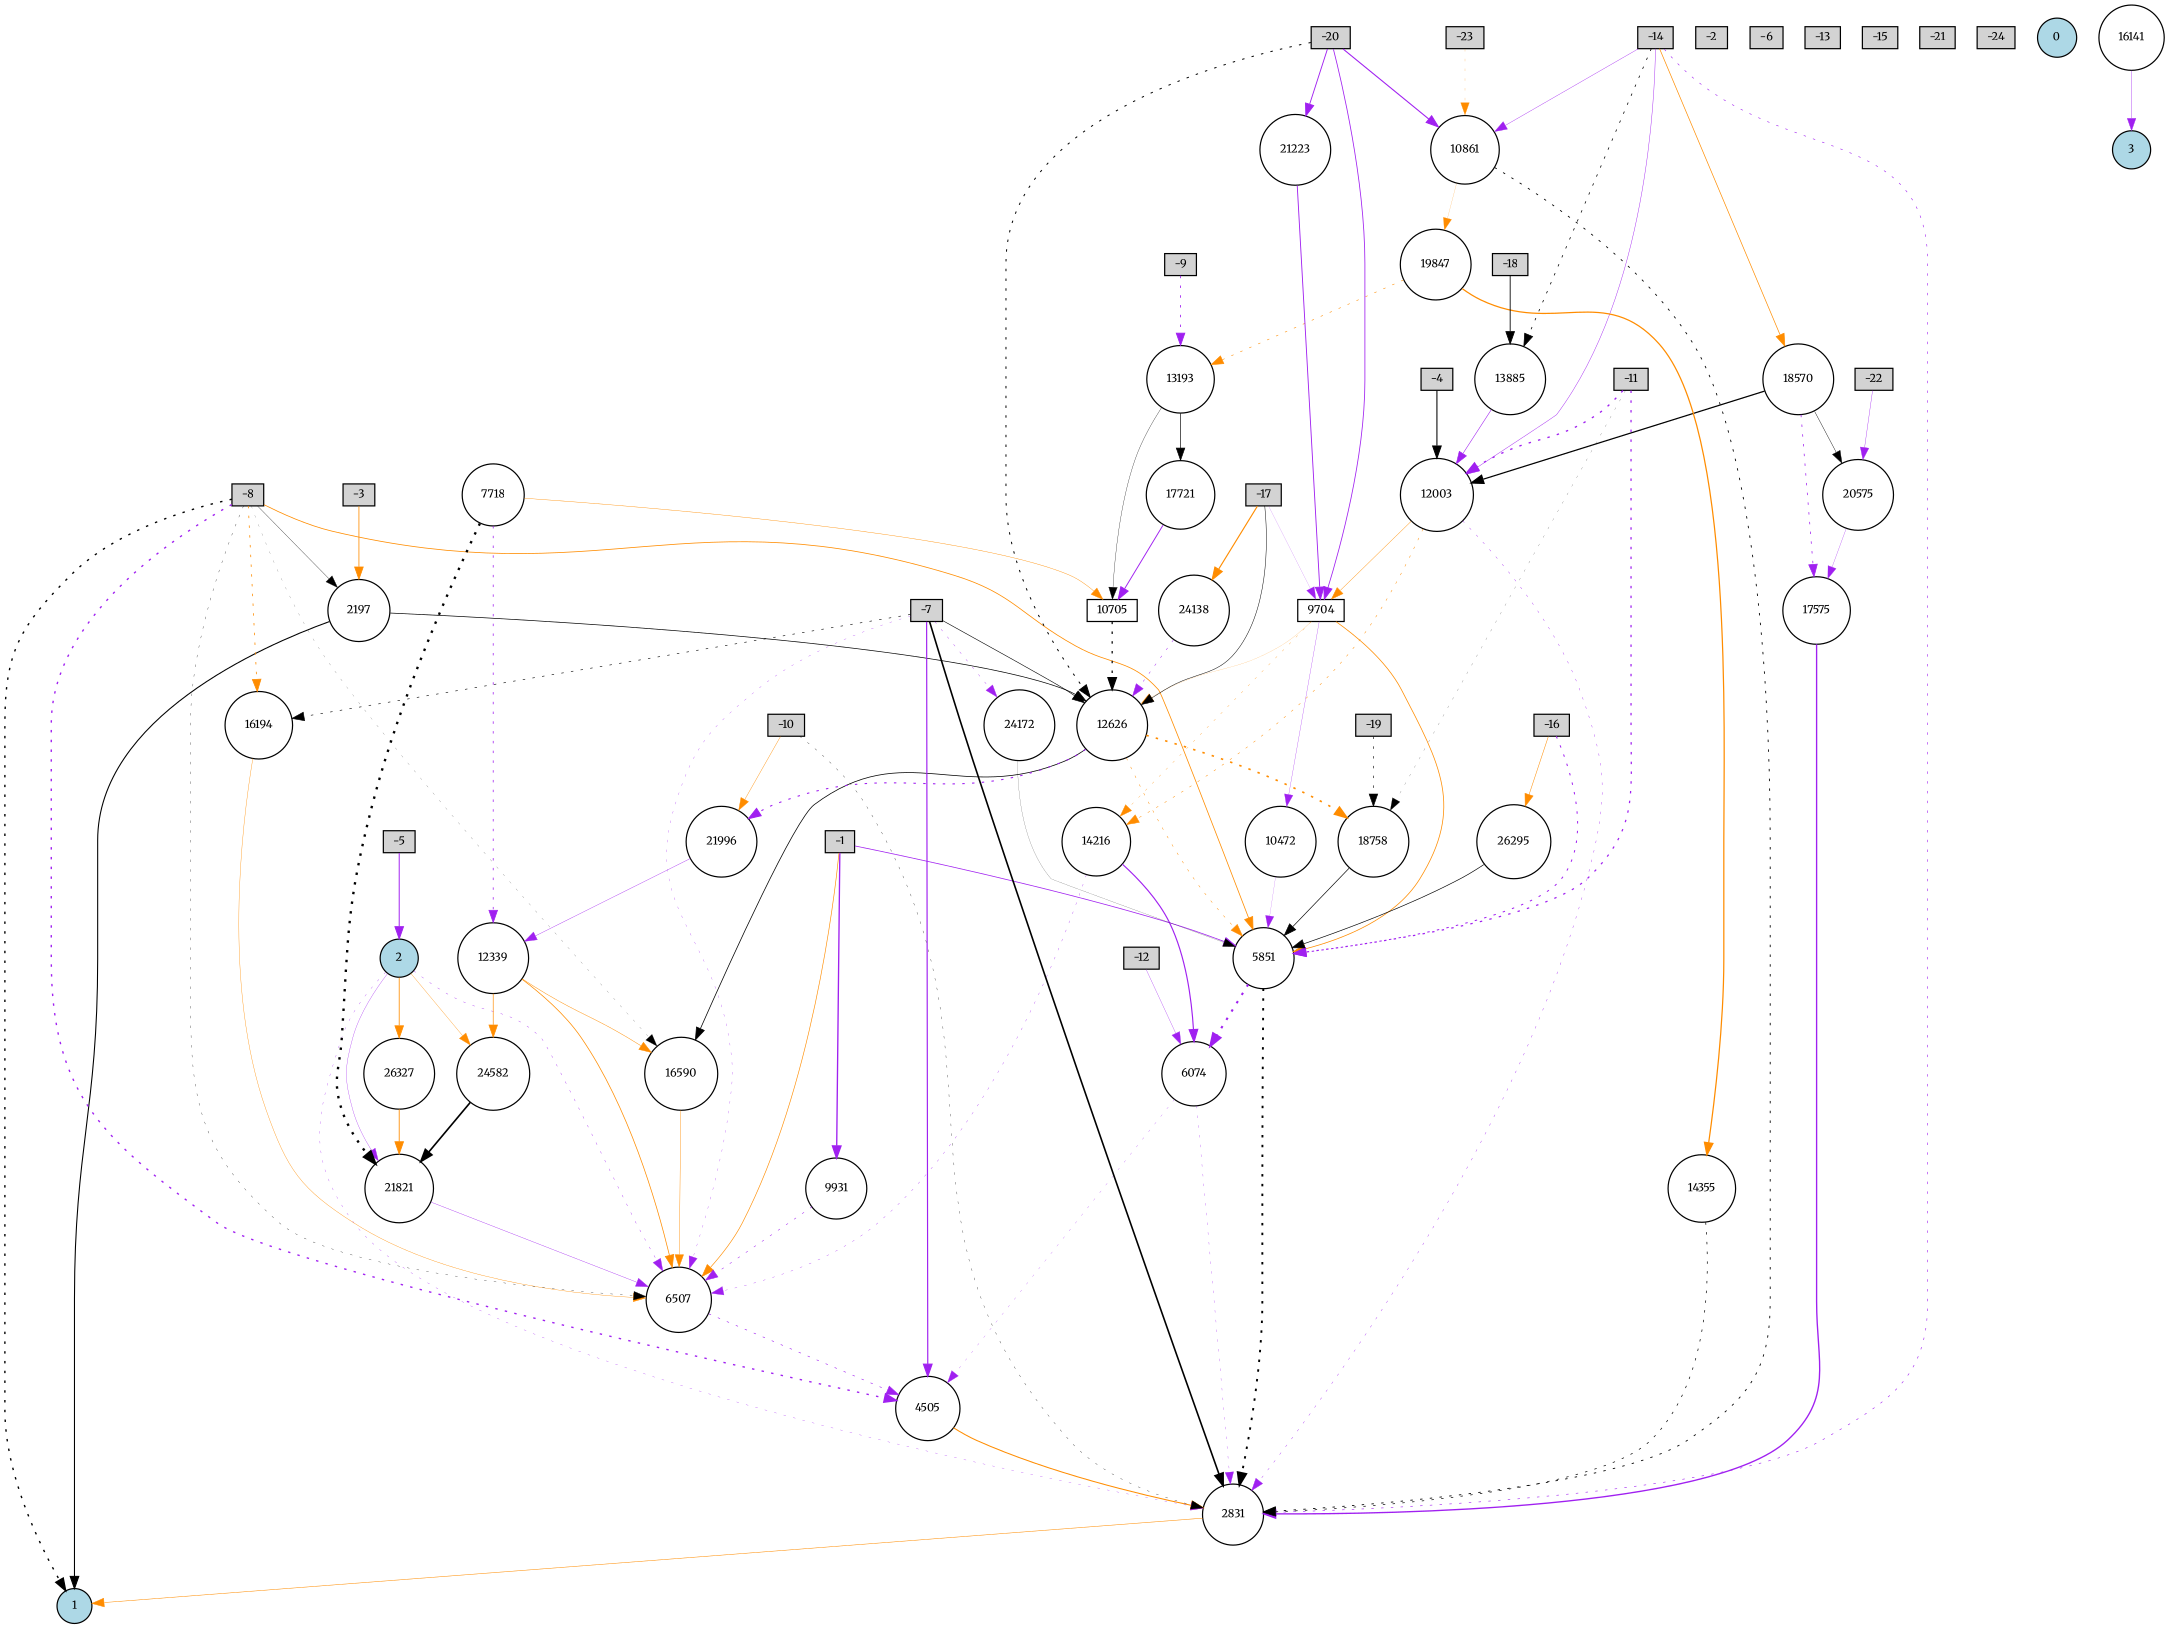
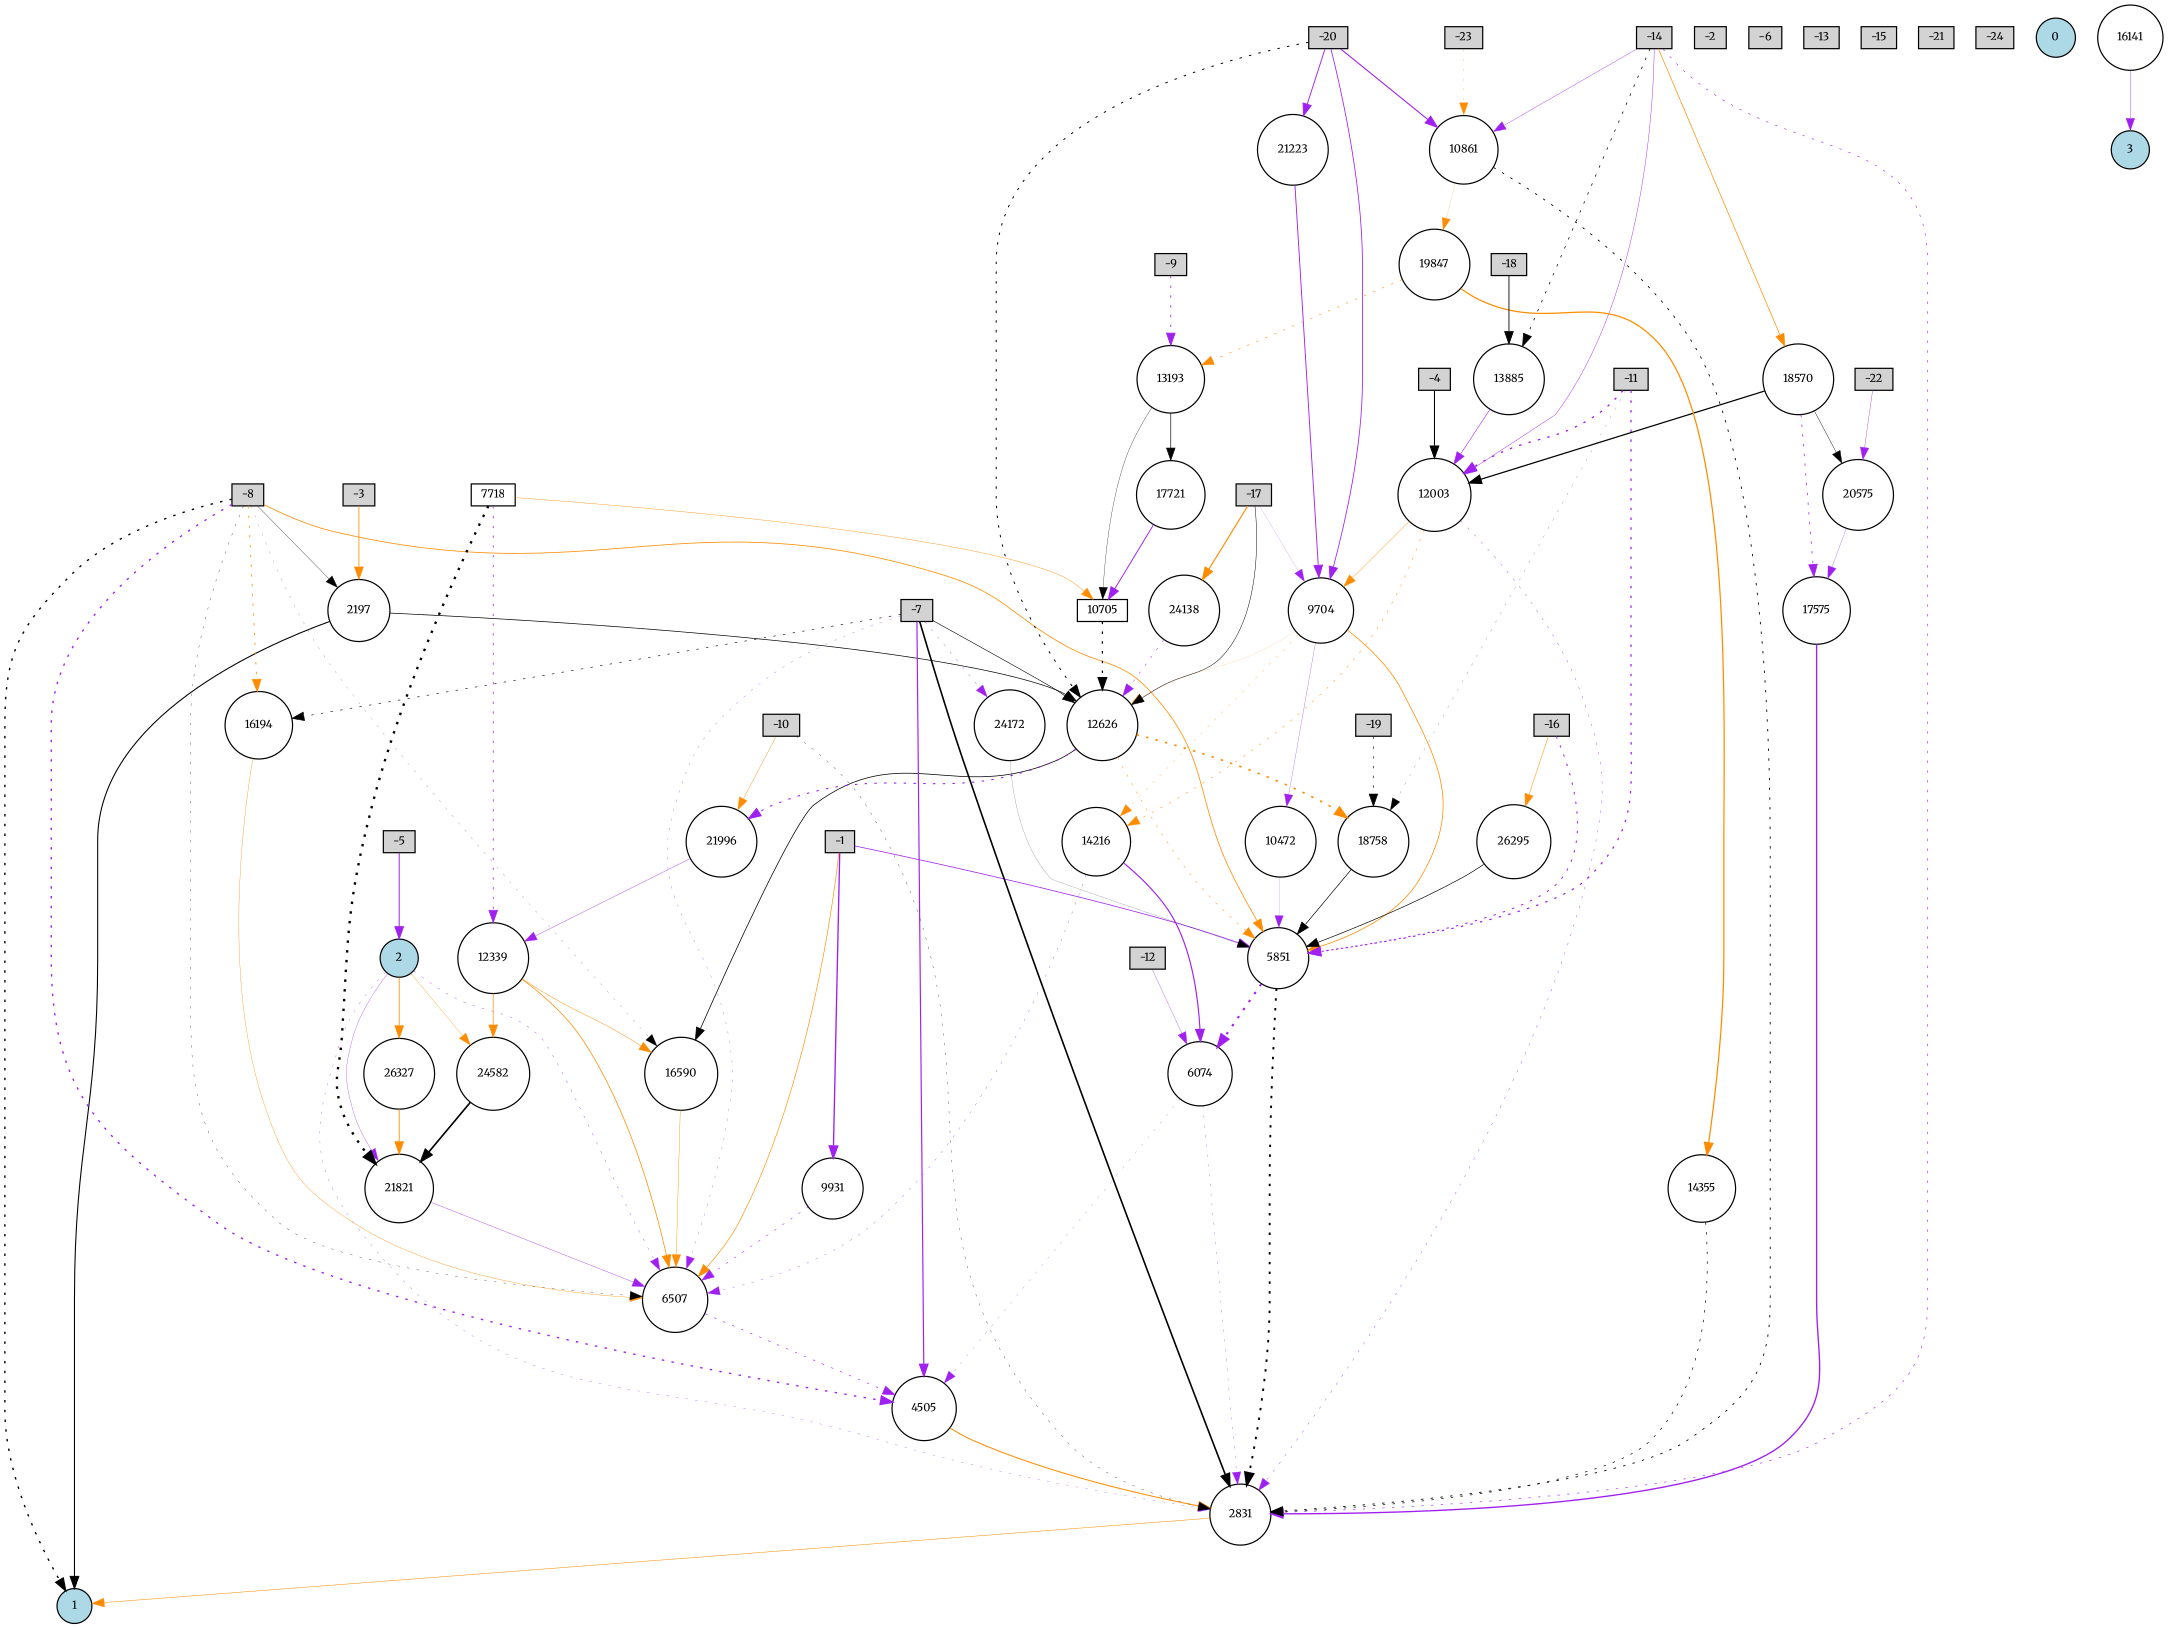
(493, 495) -> (493, 495)
(1321, 611) -> (1321, 611)
